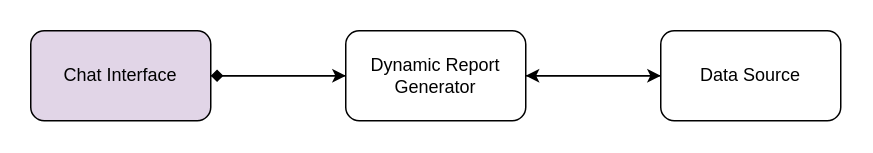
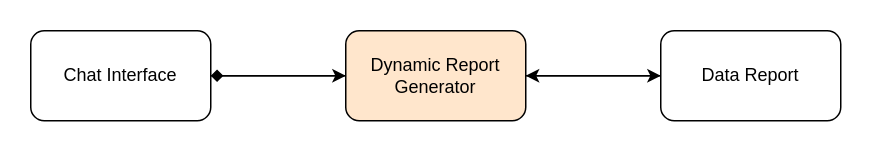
(121, 76) -> (121, 76)
(436, 76) -> (436, 76)
(751, 76) -> (751, 76)
